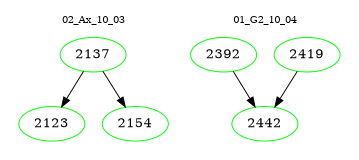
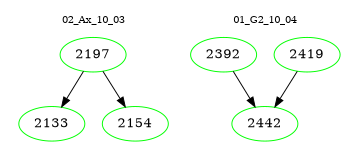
(93, 55) -> (93, 55)
(52, 124) -> (52, 124)
